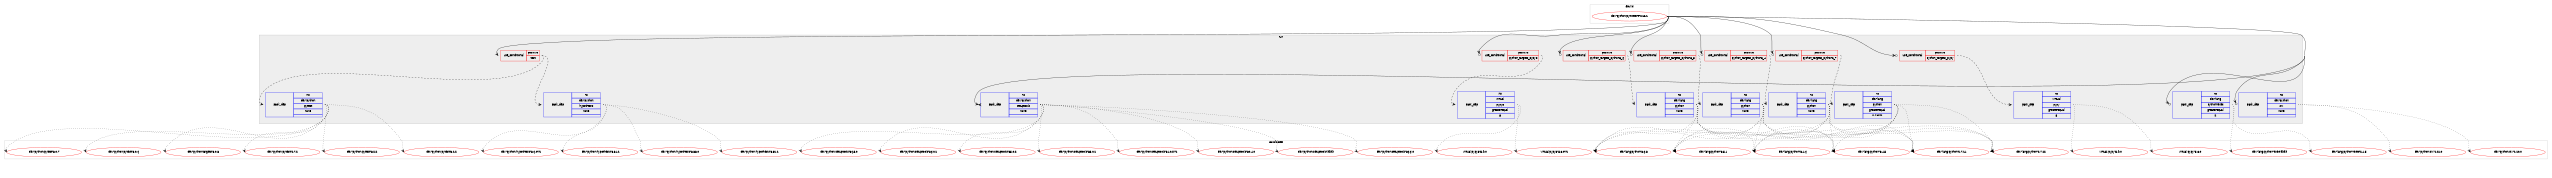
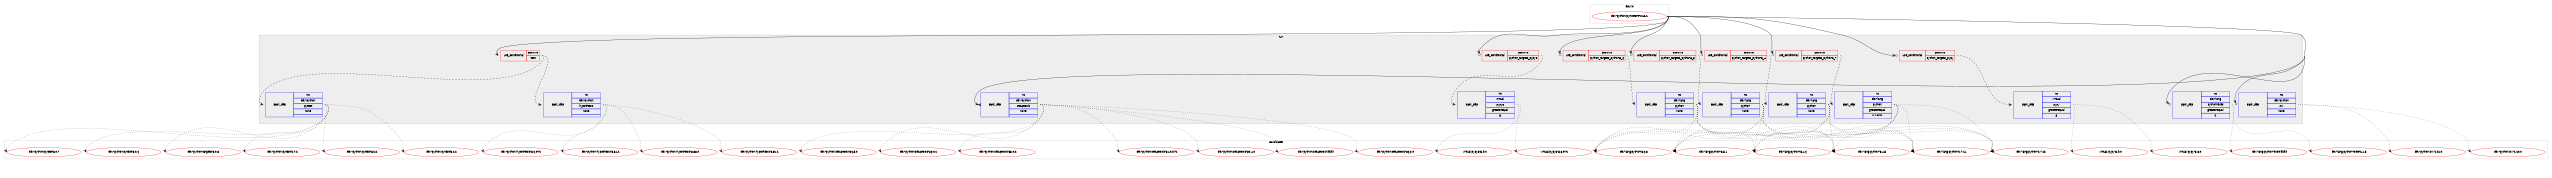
(1077, 152) -> none
